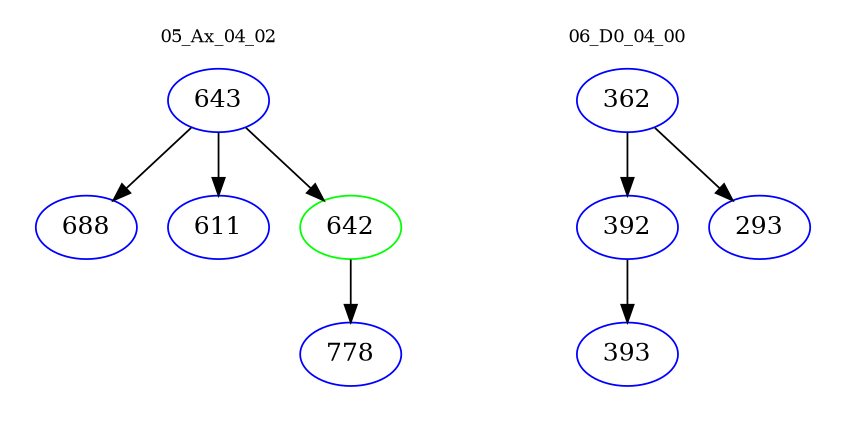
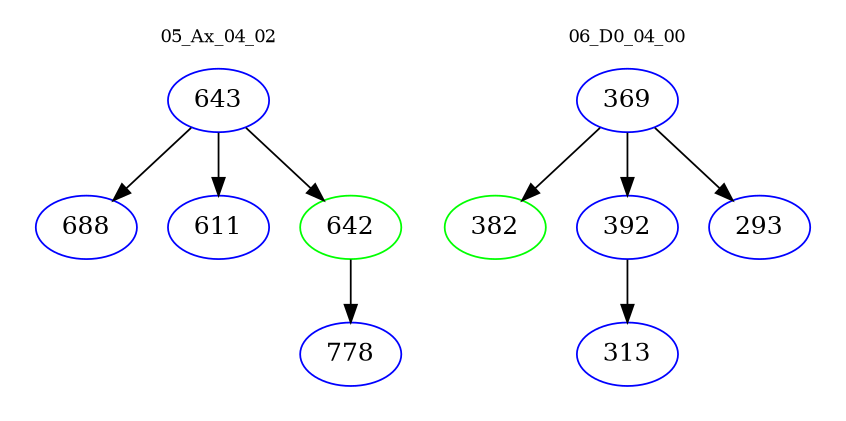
(627, 100) -> (627, 100)
none -> (495, 227)
(627, 354) -> (627, 354)
